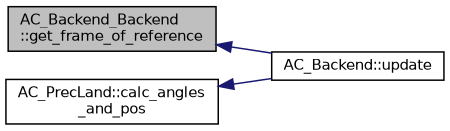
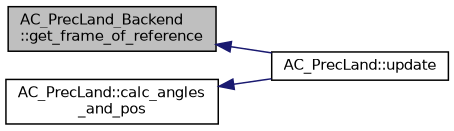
(112, 29) -> (112, 29)
(358, 66) -> (360, 66)
